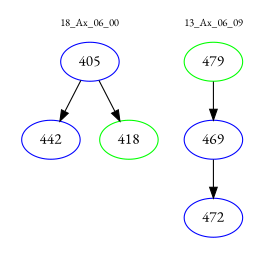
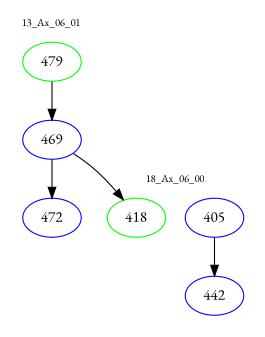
(214, 23) -> (51, 23)
(107, 96) -> (105, 180)
